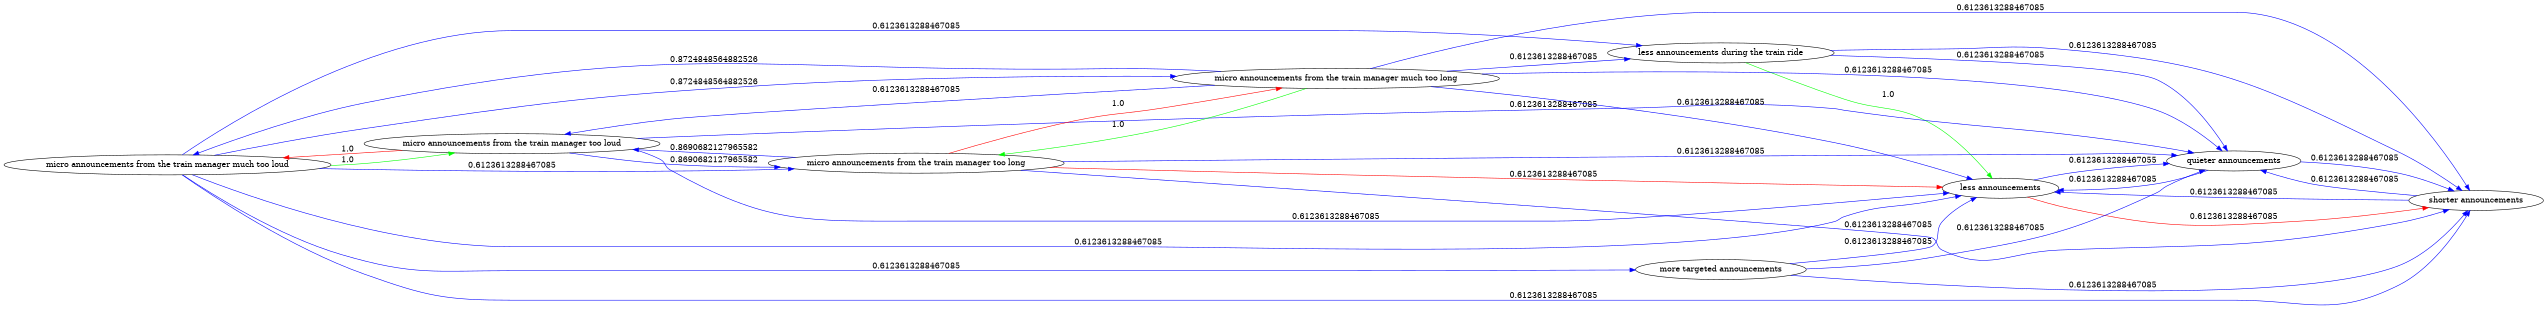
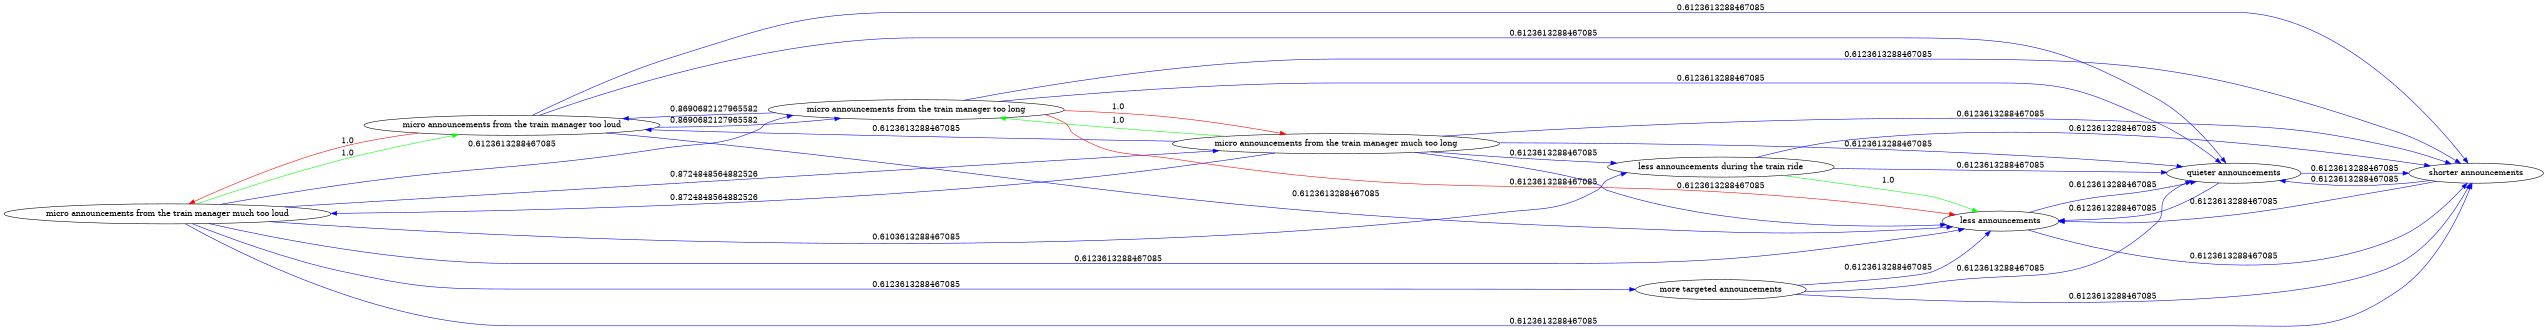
none -> (1515, 12)
(916, 26) -> (916, 238)
(2113, 161) -> (2113, 185)
(2224, 225) -> (2254, 265)
